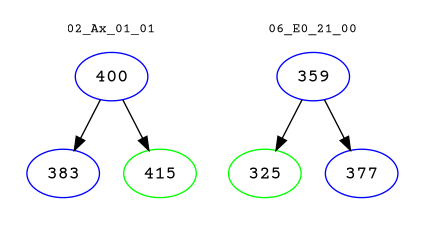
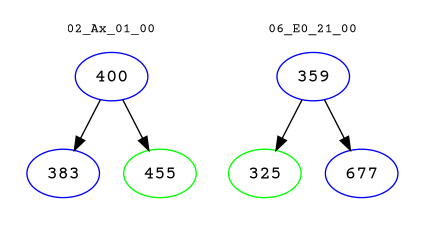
(112, 29) -> (112, 29)
(160, 173) -> (160, 173)
(362, 173) -> (362, 173)
